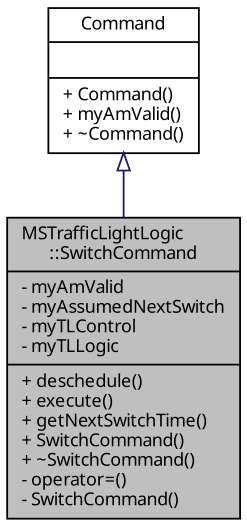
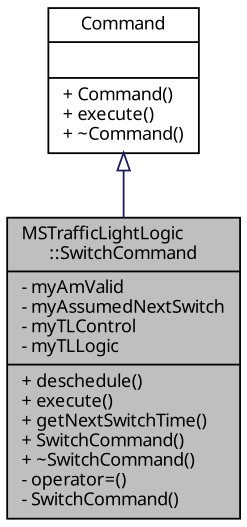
(123, 115) -> (109, 115)
